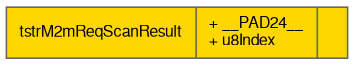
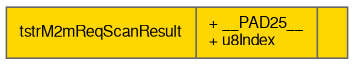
(257, 23) -> (257, 23)
